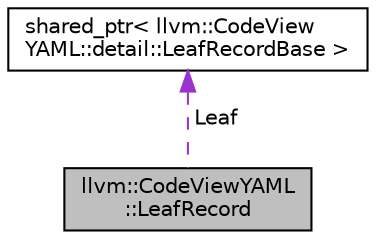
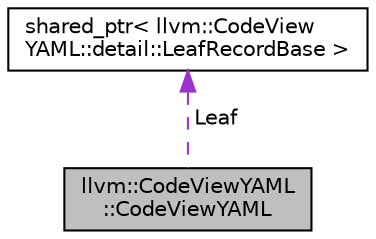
(188, 199) -> (188, 199)
